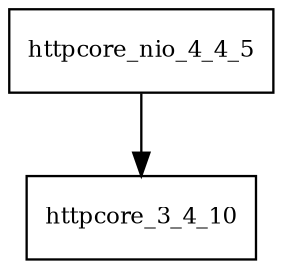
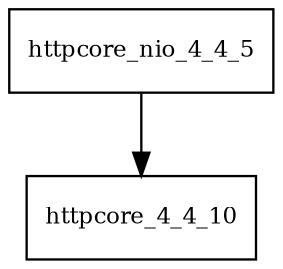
(141, 218) -> (141, 218)
